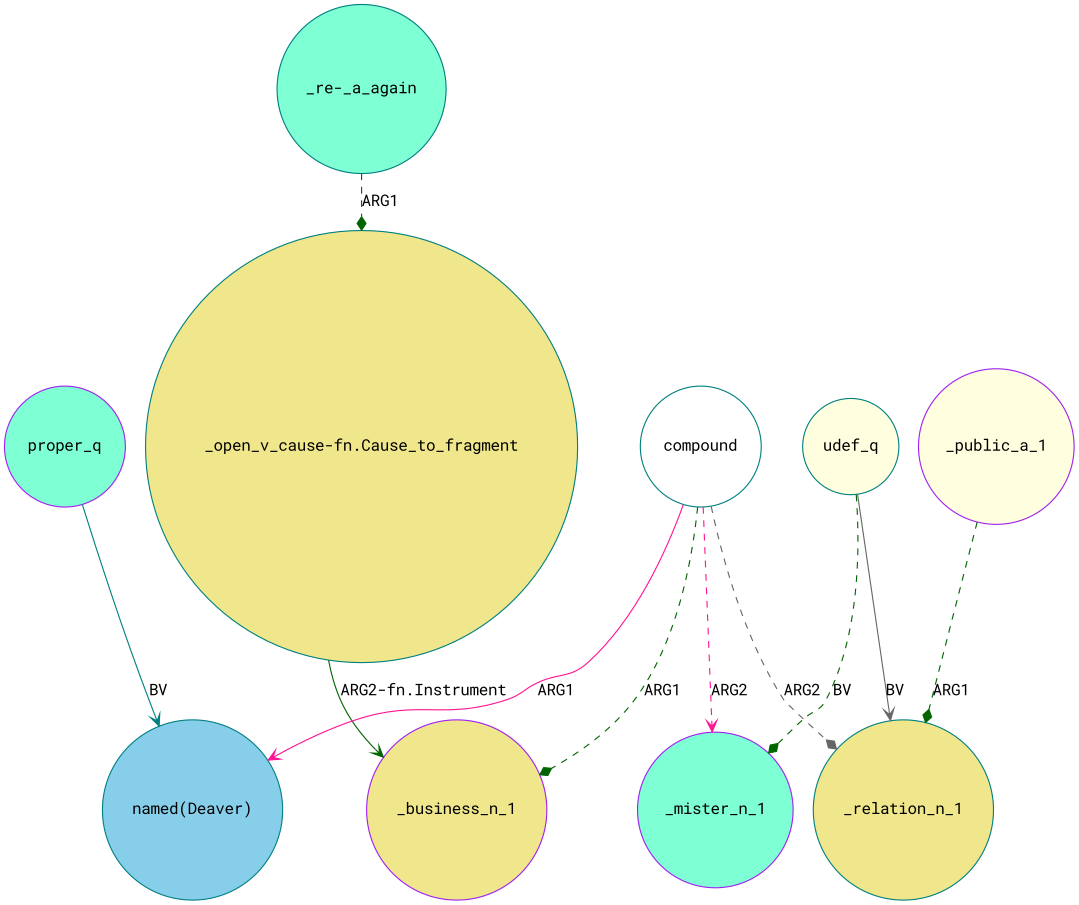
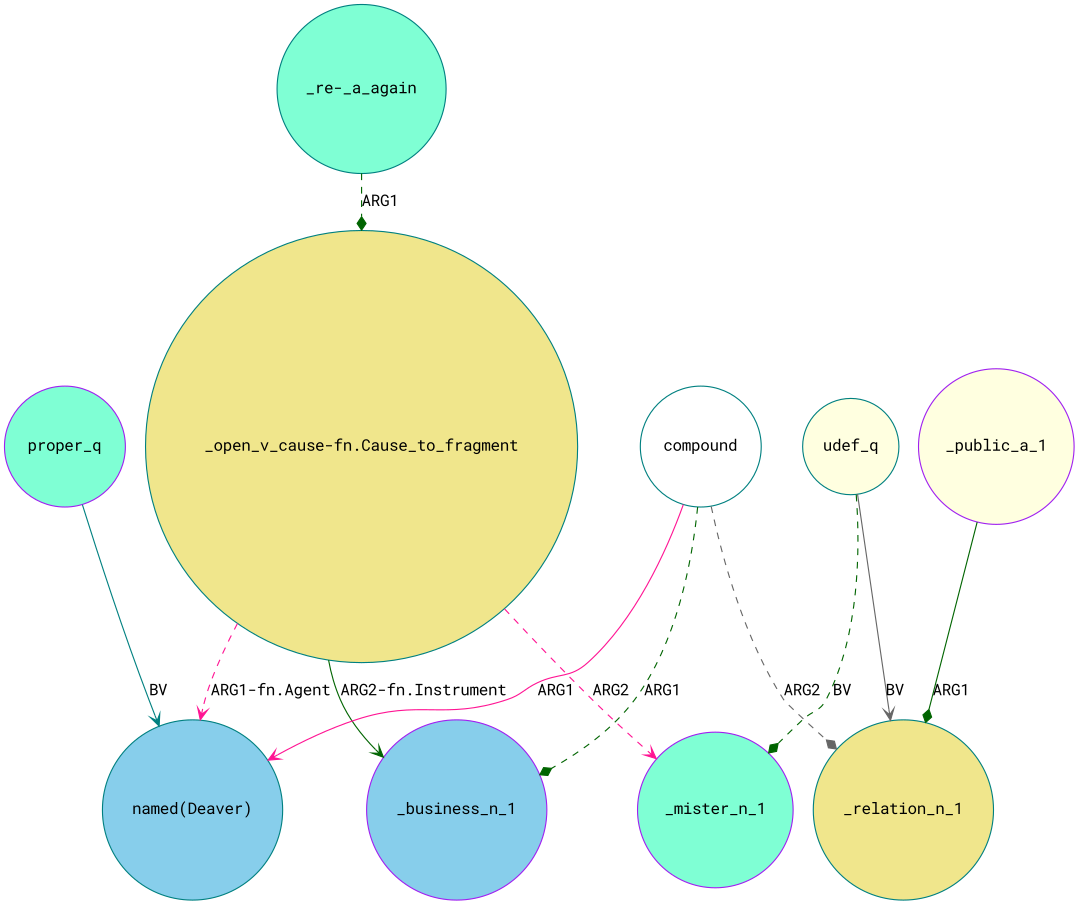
(707, 614) -> (574, 682)
(953, 616) -> (953, 616)
none -> (217, 665)
(457, 810) -> (457, 810)
